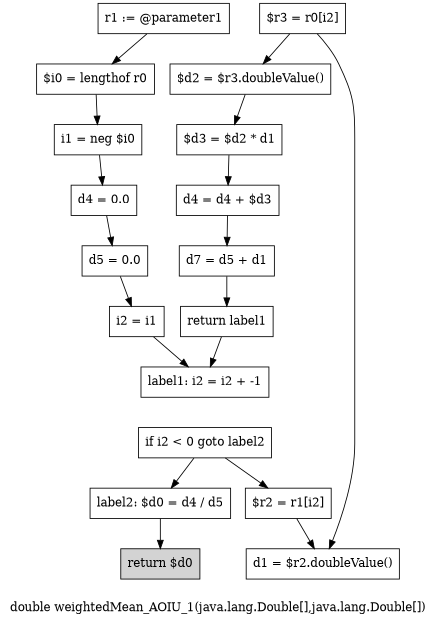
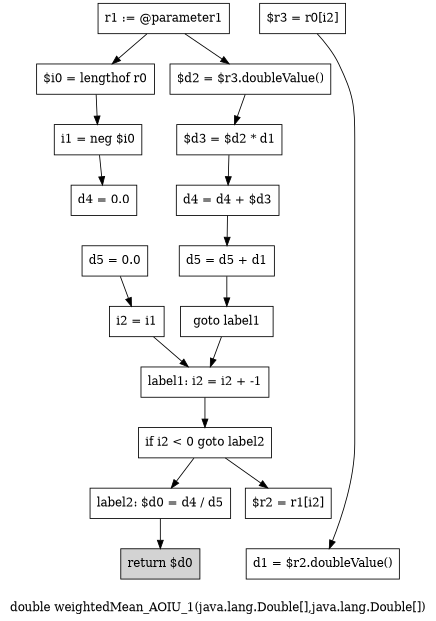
(279, 46) -> (203, 46)
(109, 226) -> none
(227, 261) -> (227, 261)
(227, 322) -> (227, 322)
none -> (205, 408)
(303, 530) -> none
